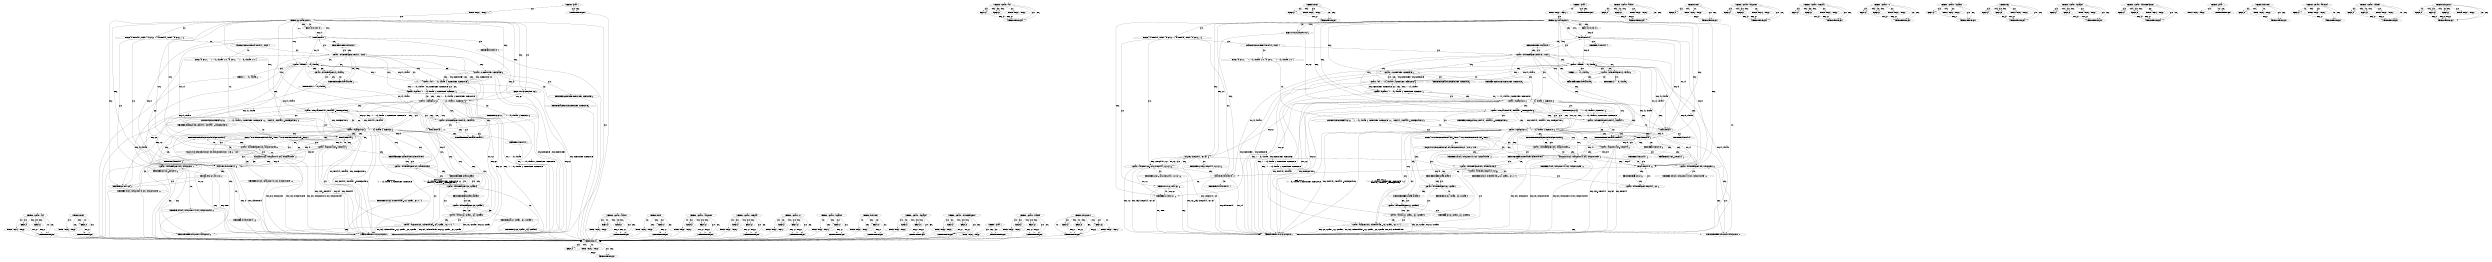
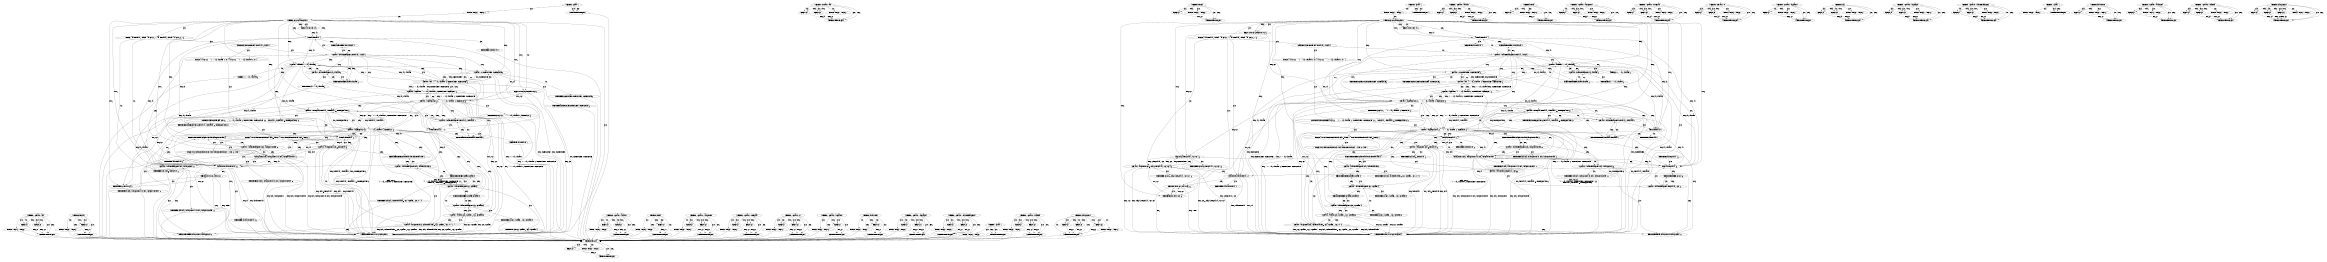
(1179, 162) -> (1180, 162)
none -> (1664, 181)
